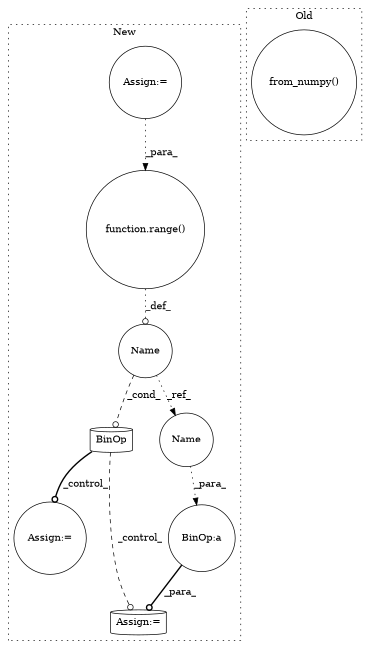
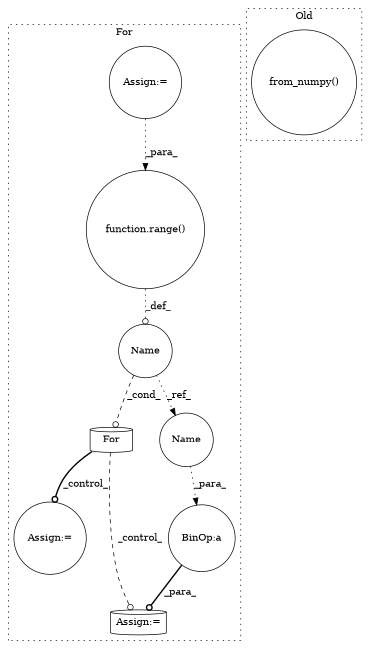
(125, 33) -> (125, 33)
(111, 440) -> (111, 440)
